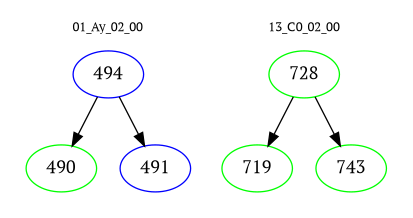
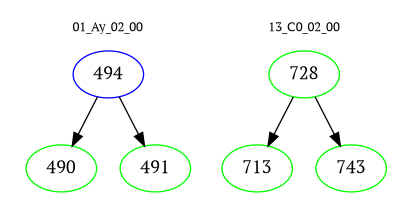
(155, 168) -> (155, 168)
(257, 168) -> (257, 168)
